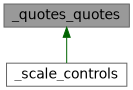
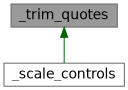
(67, 16) -> (64, 16)
